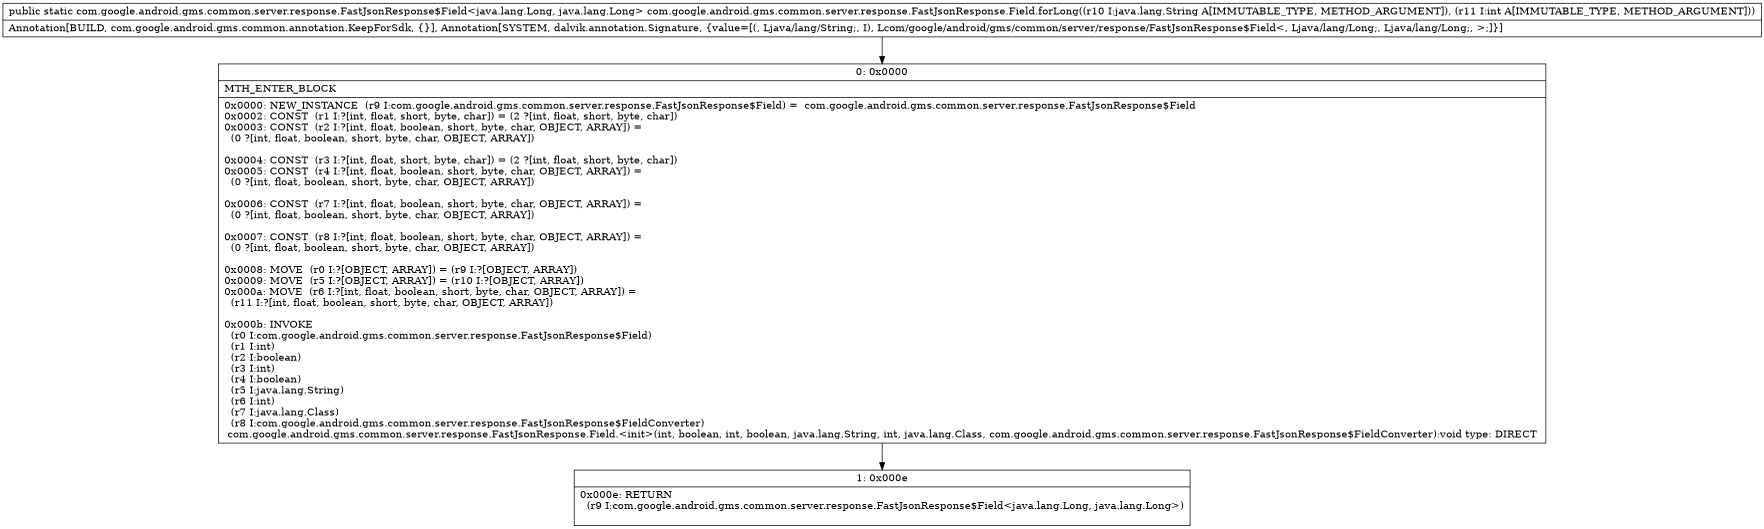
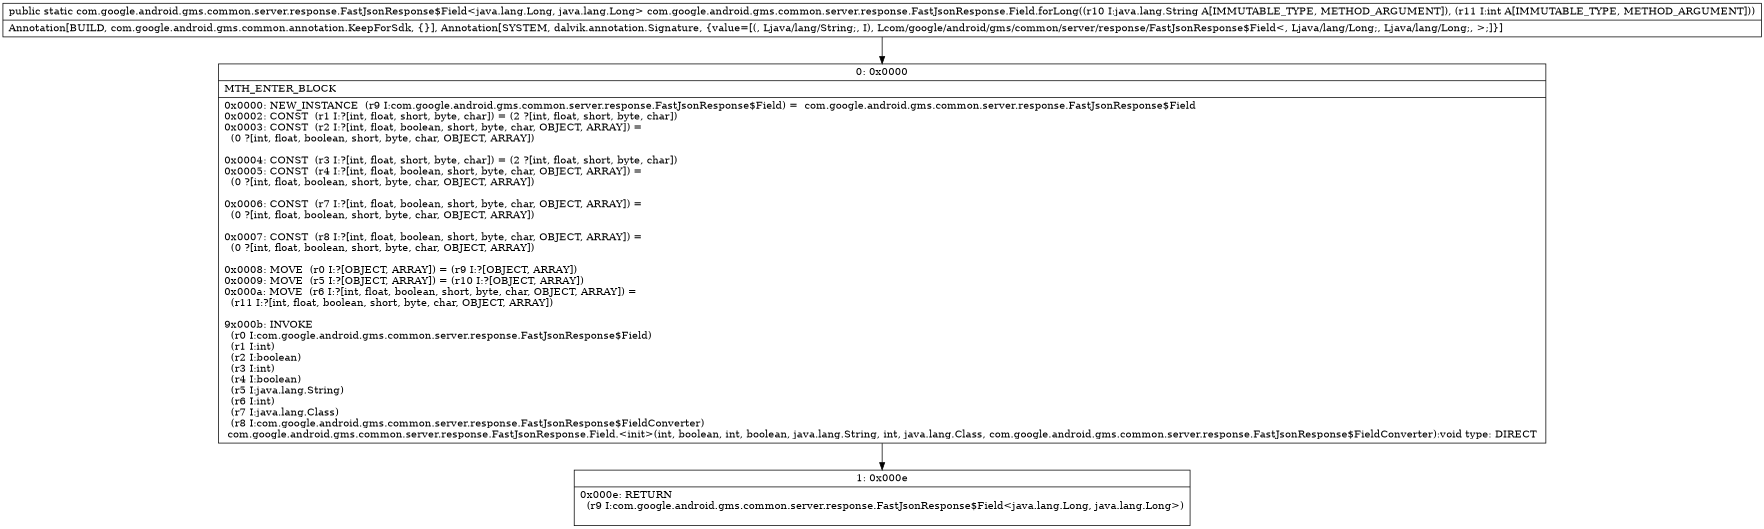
(272, 325) -> (272, 325)
